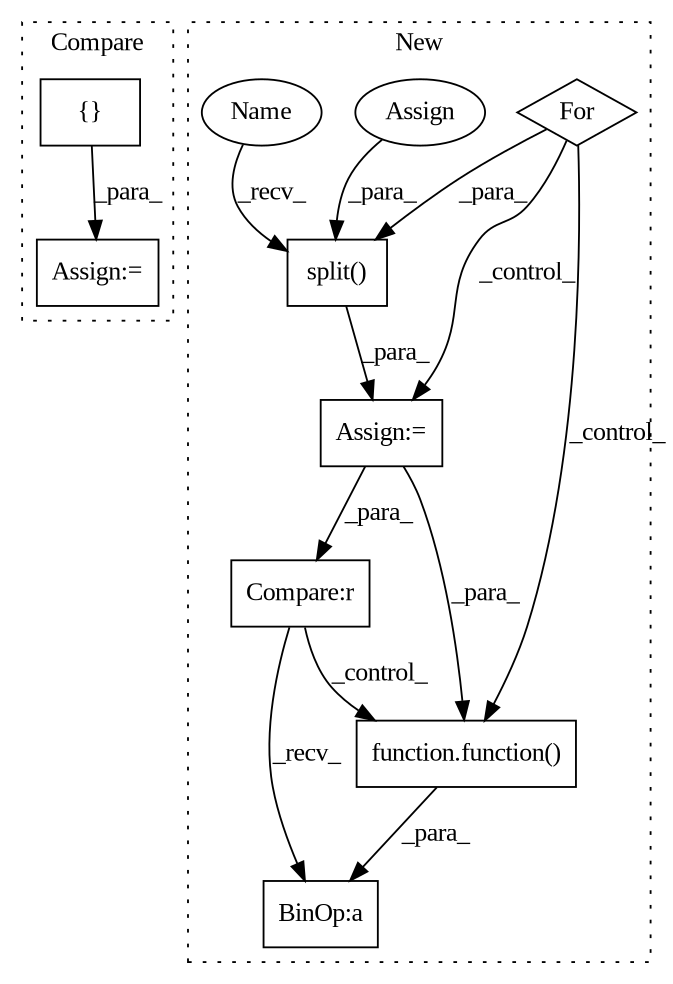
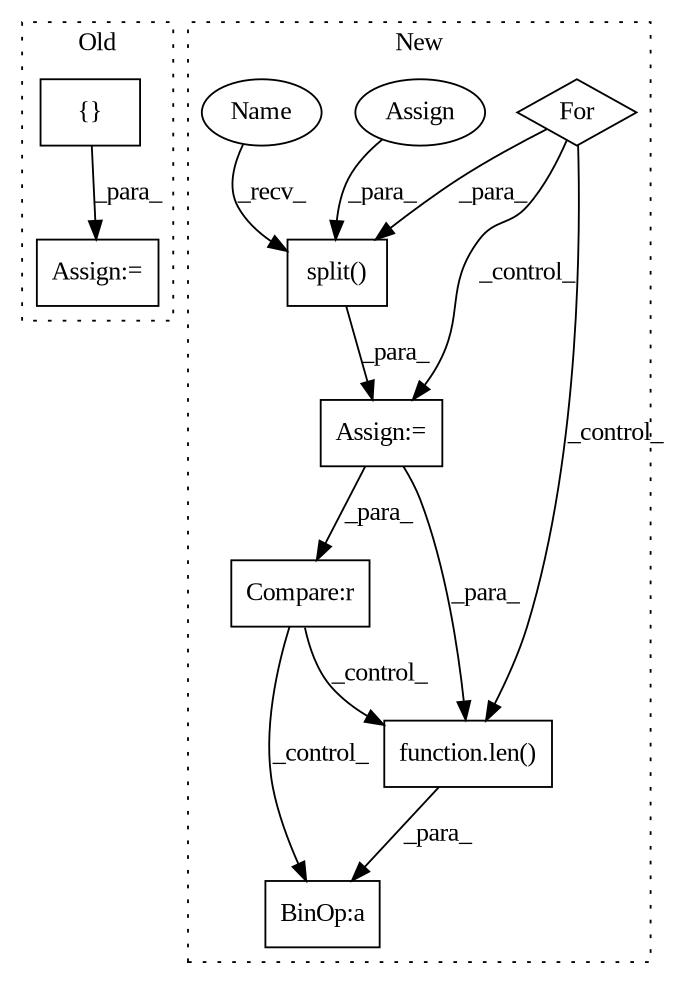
(98, 43) -> (98, 43)
(307, 754) -> (321, 754)
(466, 754) -> (468, 754)
